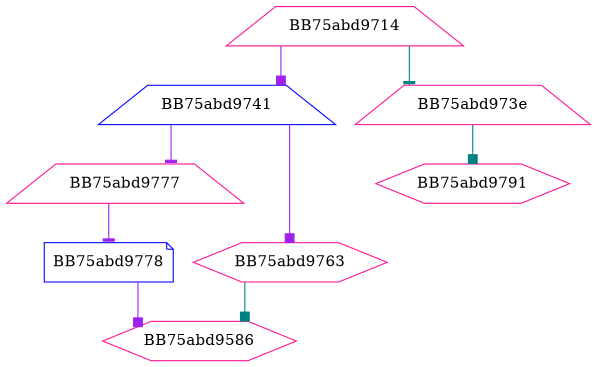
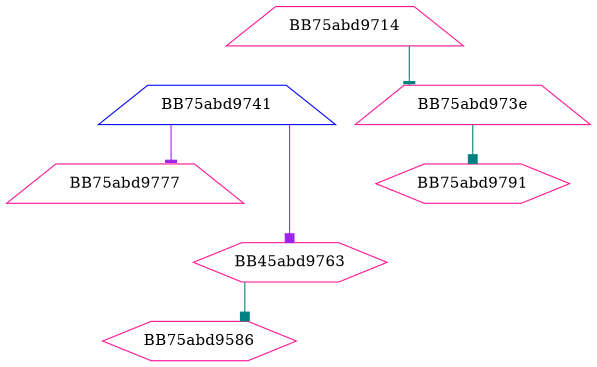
(281, 60) -> none
(109, 262) -> none
(290, 262) -> (290, 262)
